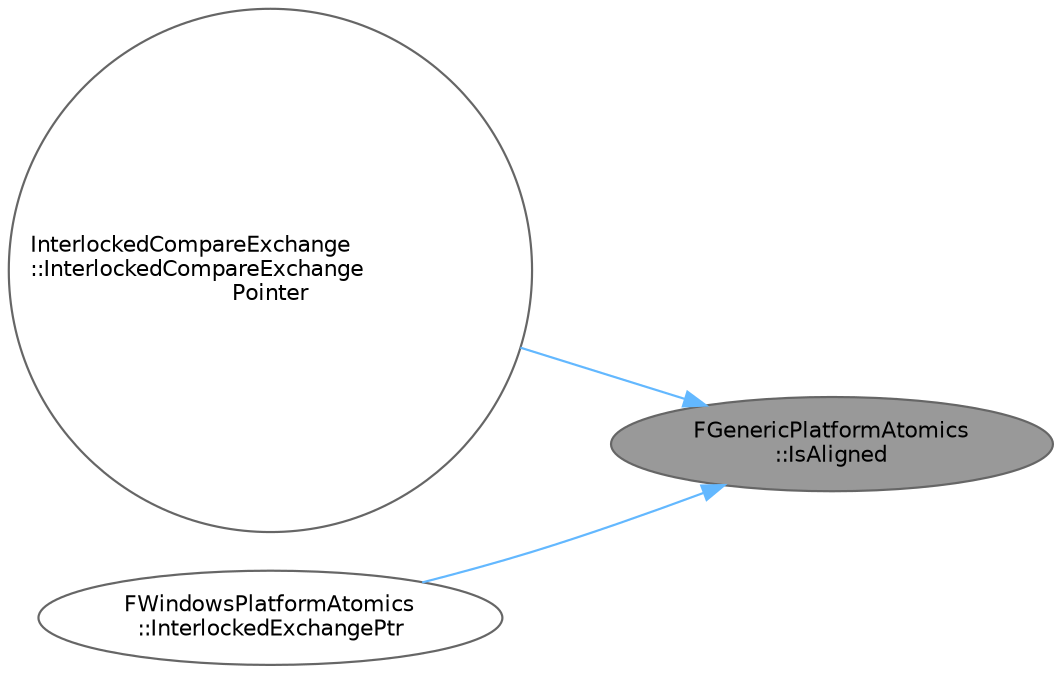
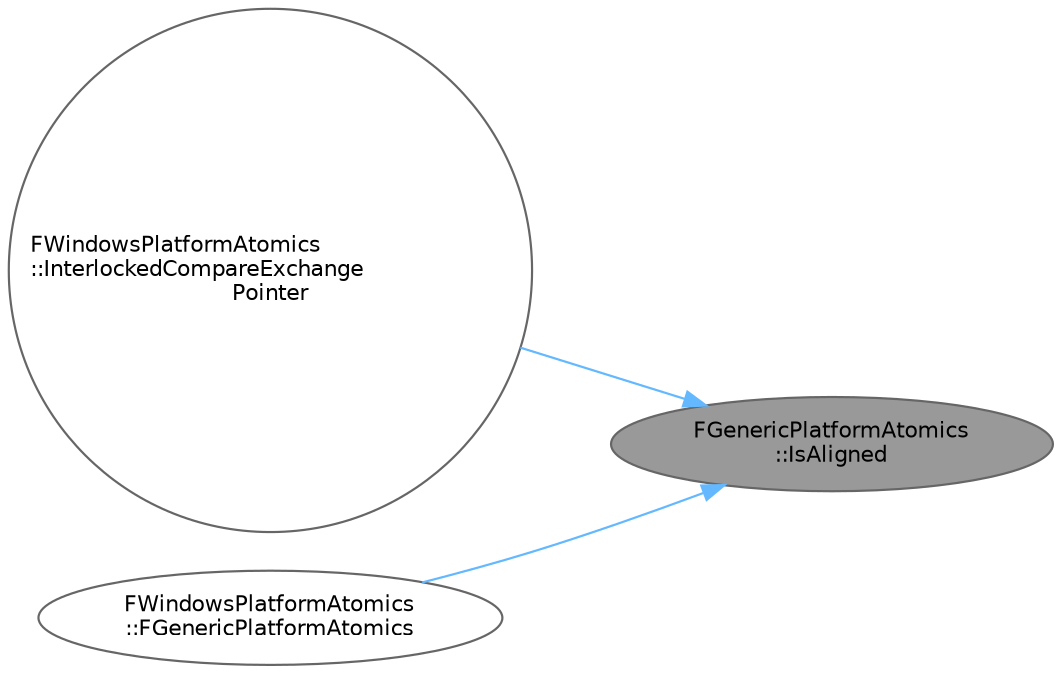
(270, 270) -> (270, 270)
(270, 618) -> (270, 618)
